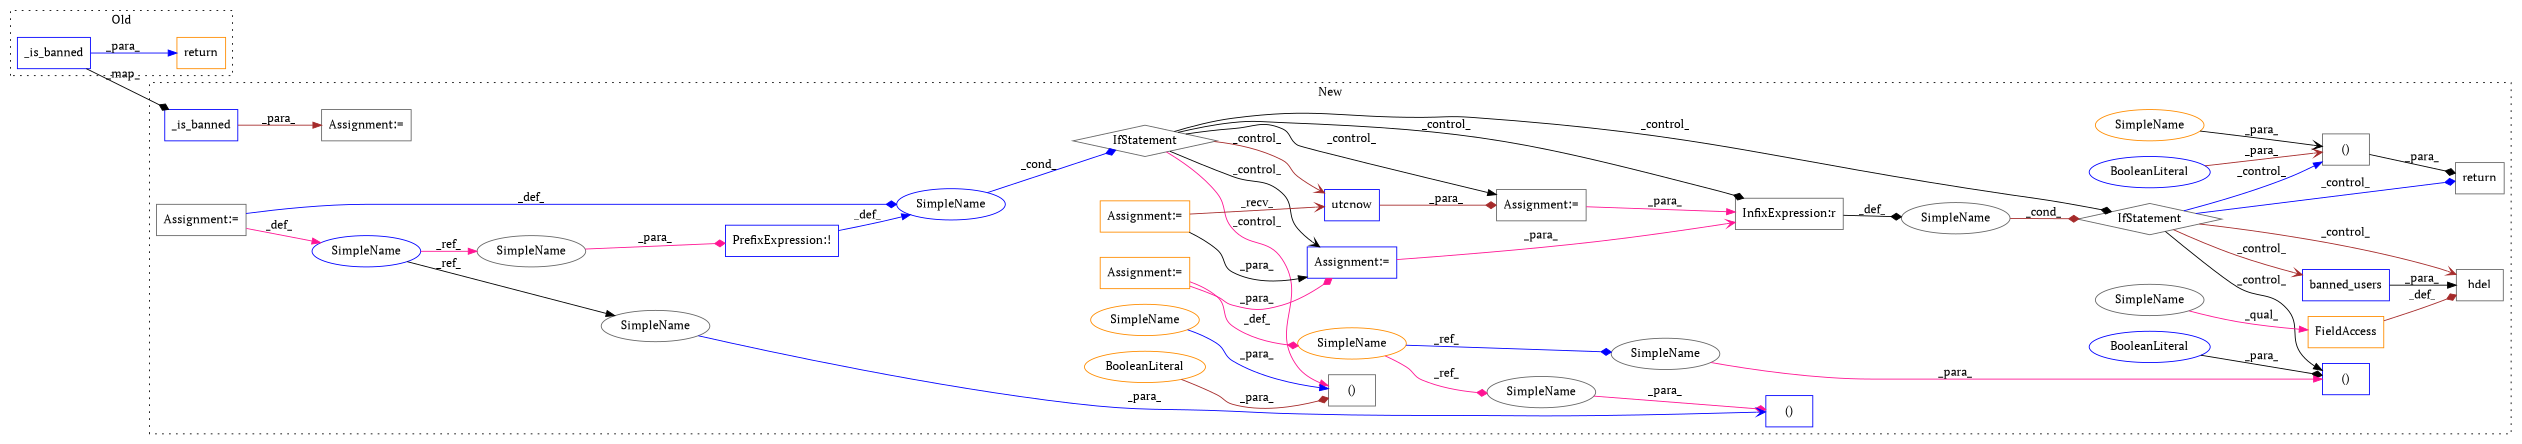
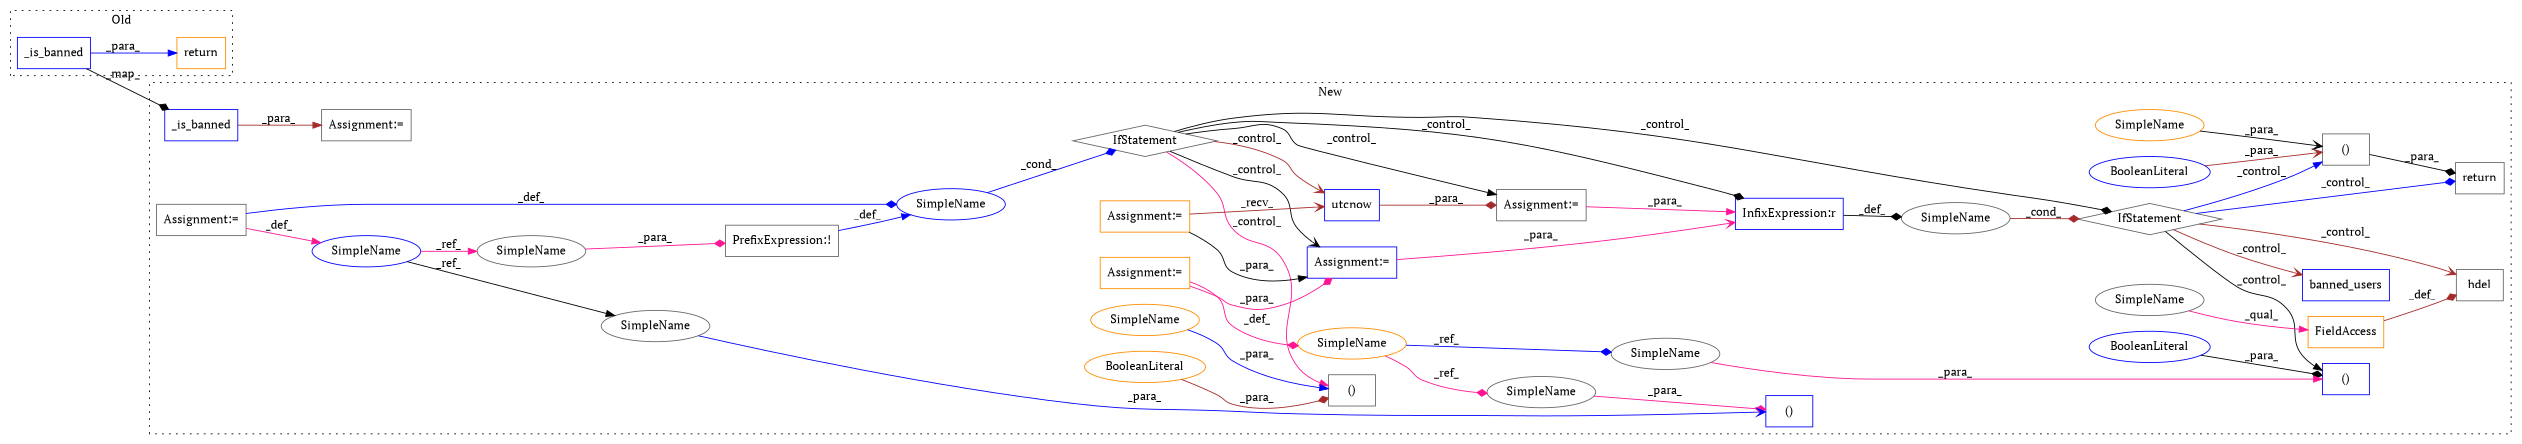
(1789, 214) -> (1789, 214)
(782, 241) -> (782, 241)
(2419, 285) -> none
